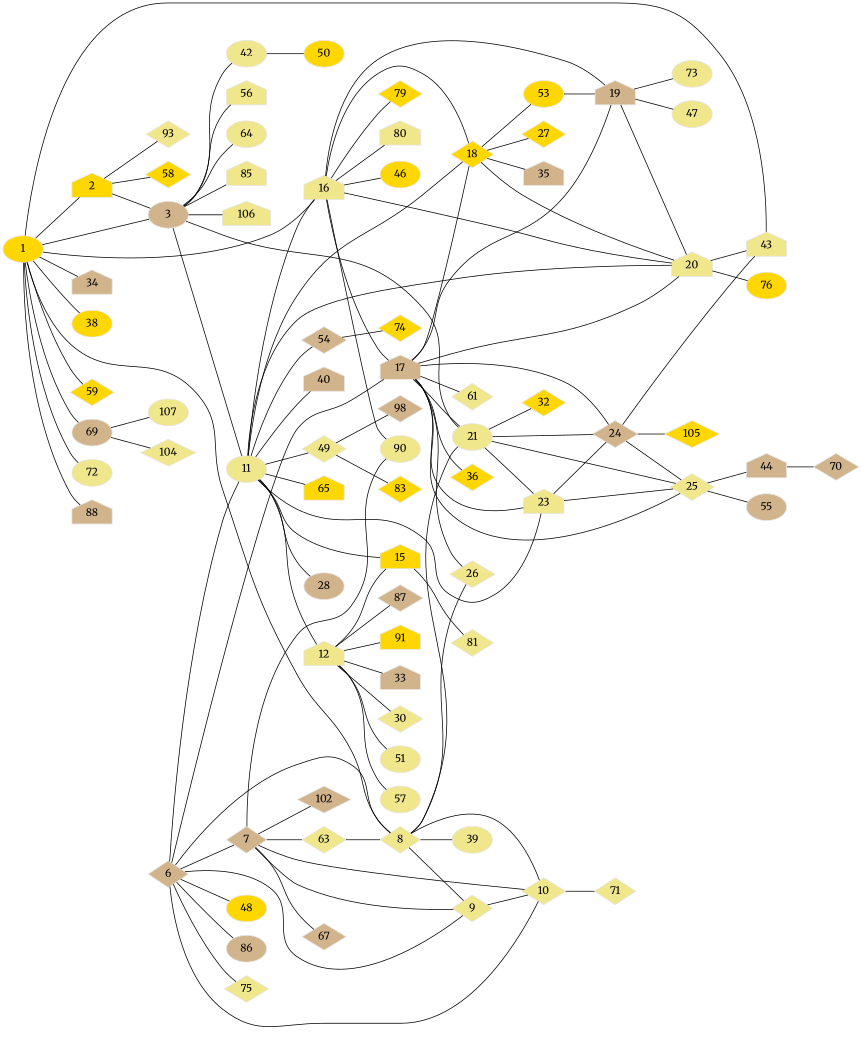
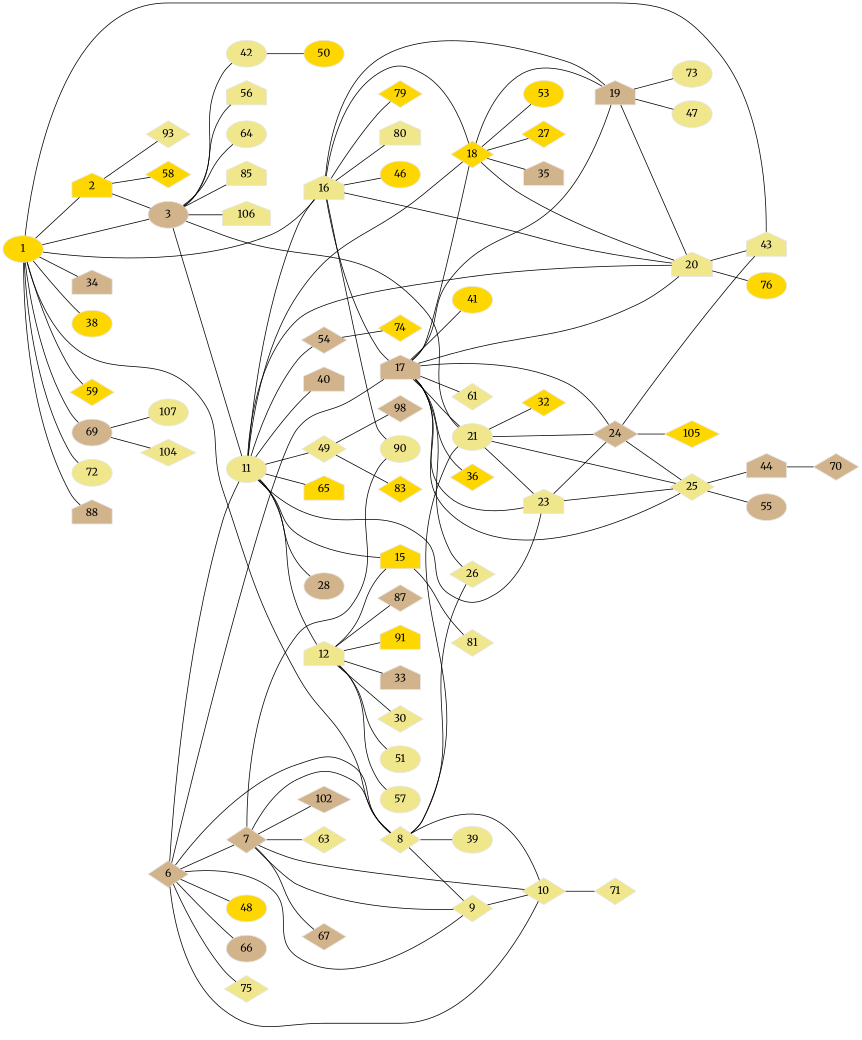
(579, 94) -> (522, 74)
none -> (472, 300)
(363, 840) -> (324, 771)
(246, 949) -> (246, 949)
